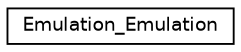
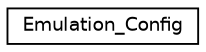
(121, 26) -> (103, 26)
